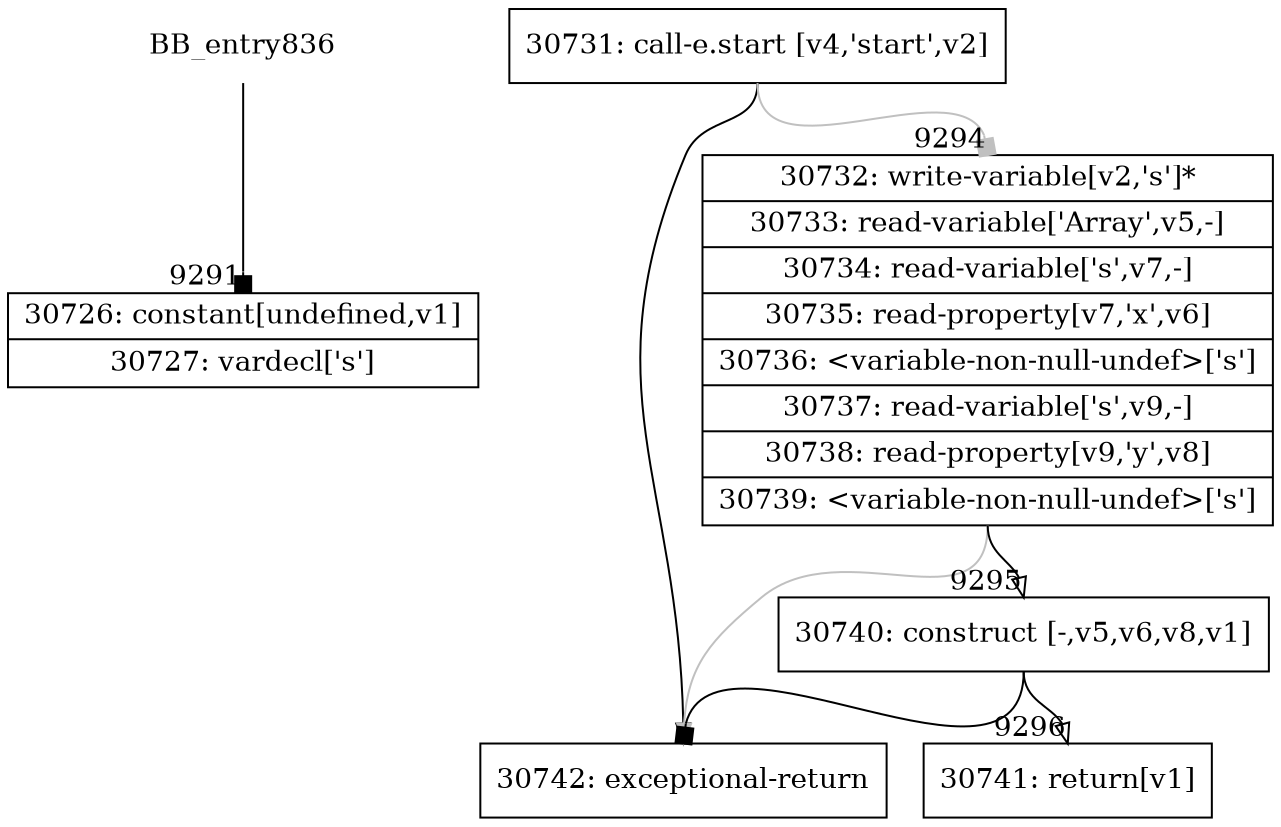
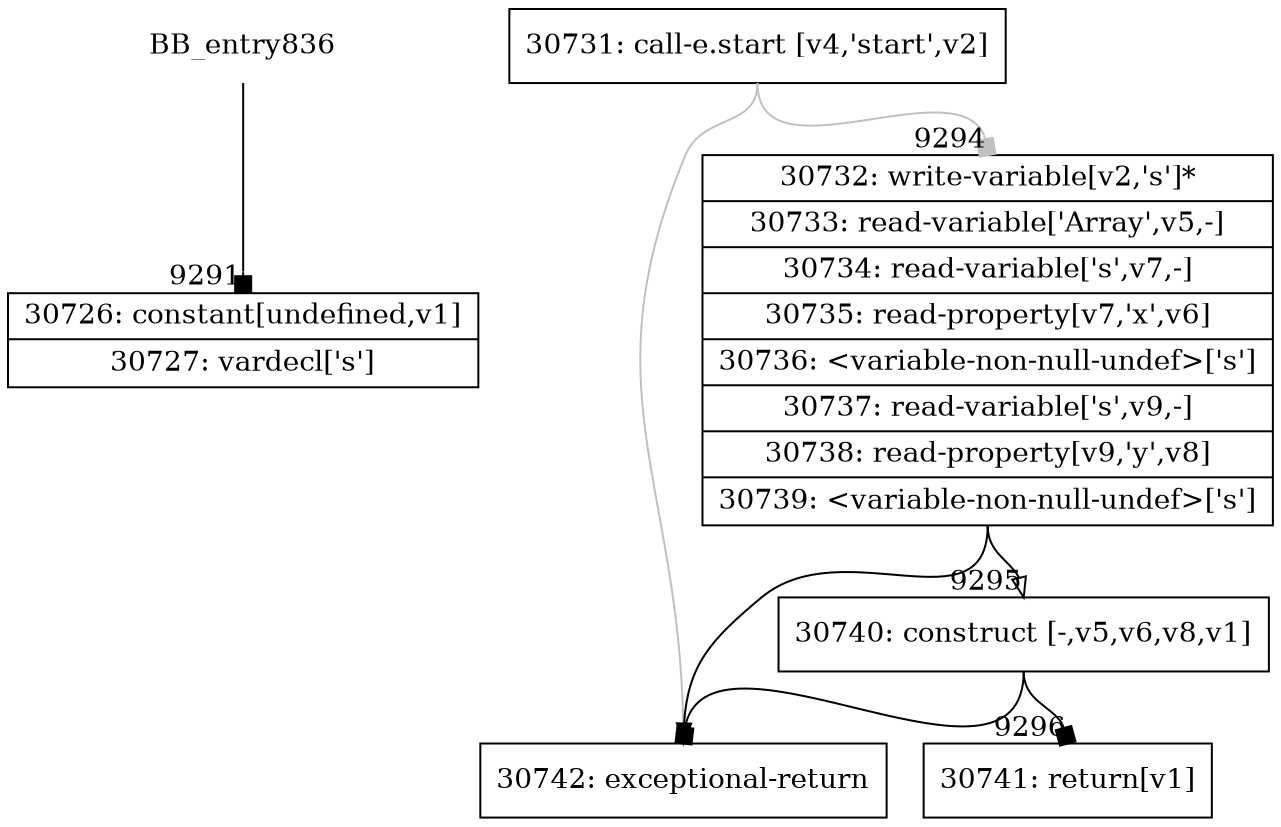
(641, 384) -> (641, 384)
(811, 576) -> (811, 576)
(1038, 701) -> (1038, 701)
